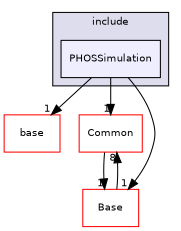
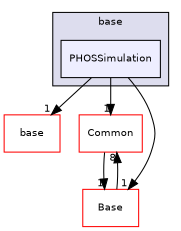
(111, 22) -> (111, 22)
